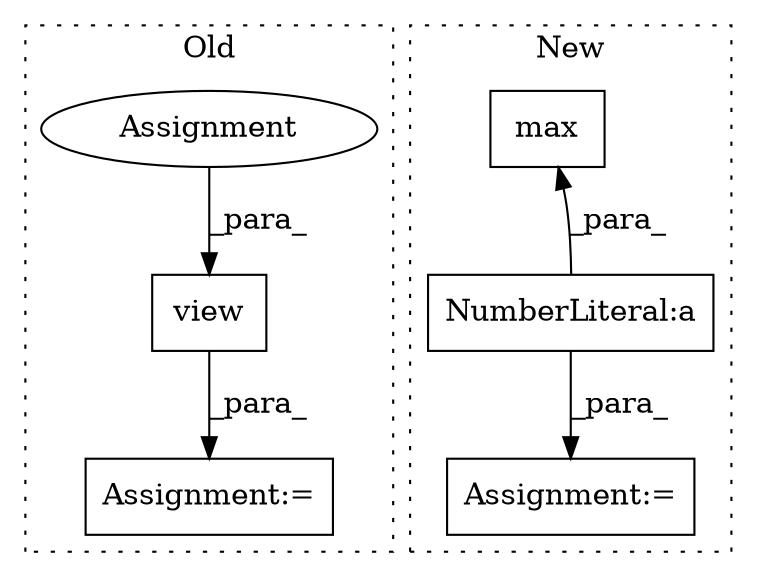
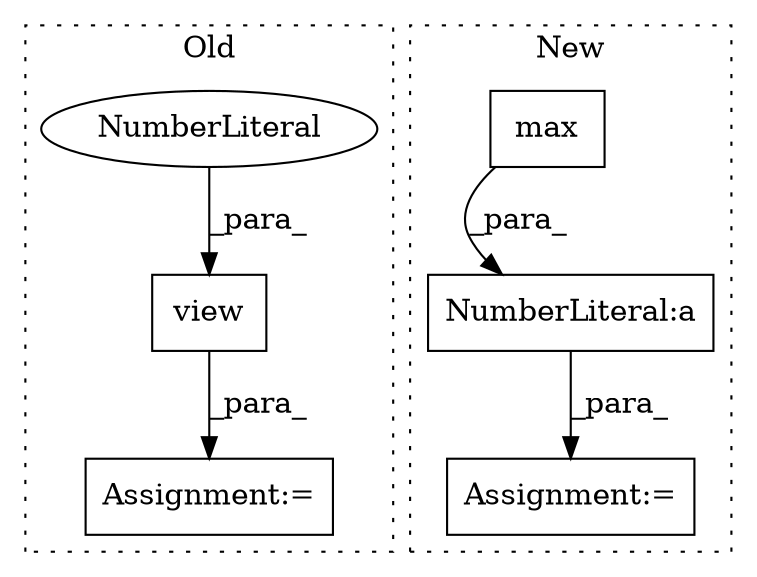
(209, 129) -> (209, 129)
(569, 231) -> (466, 212)
